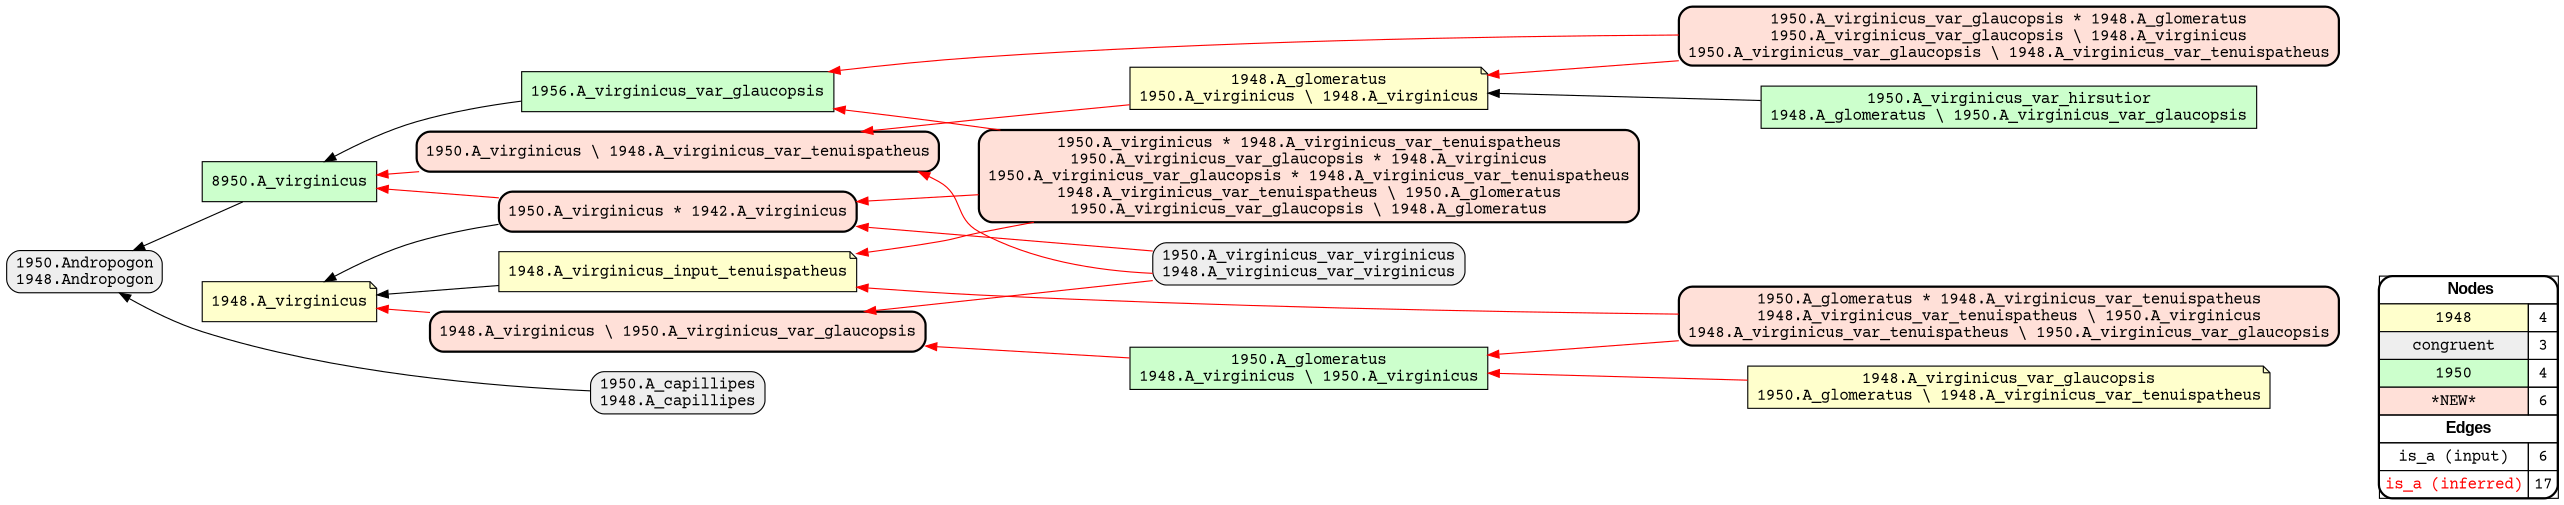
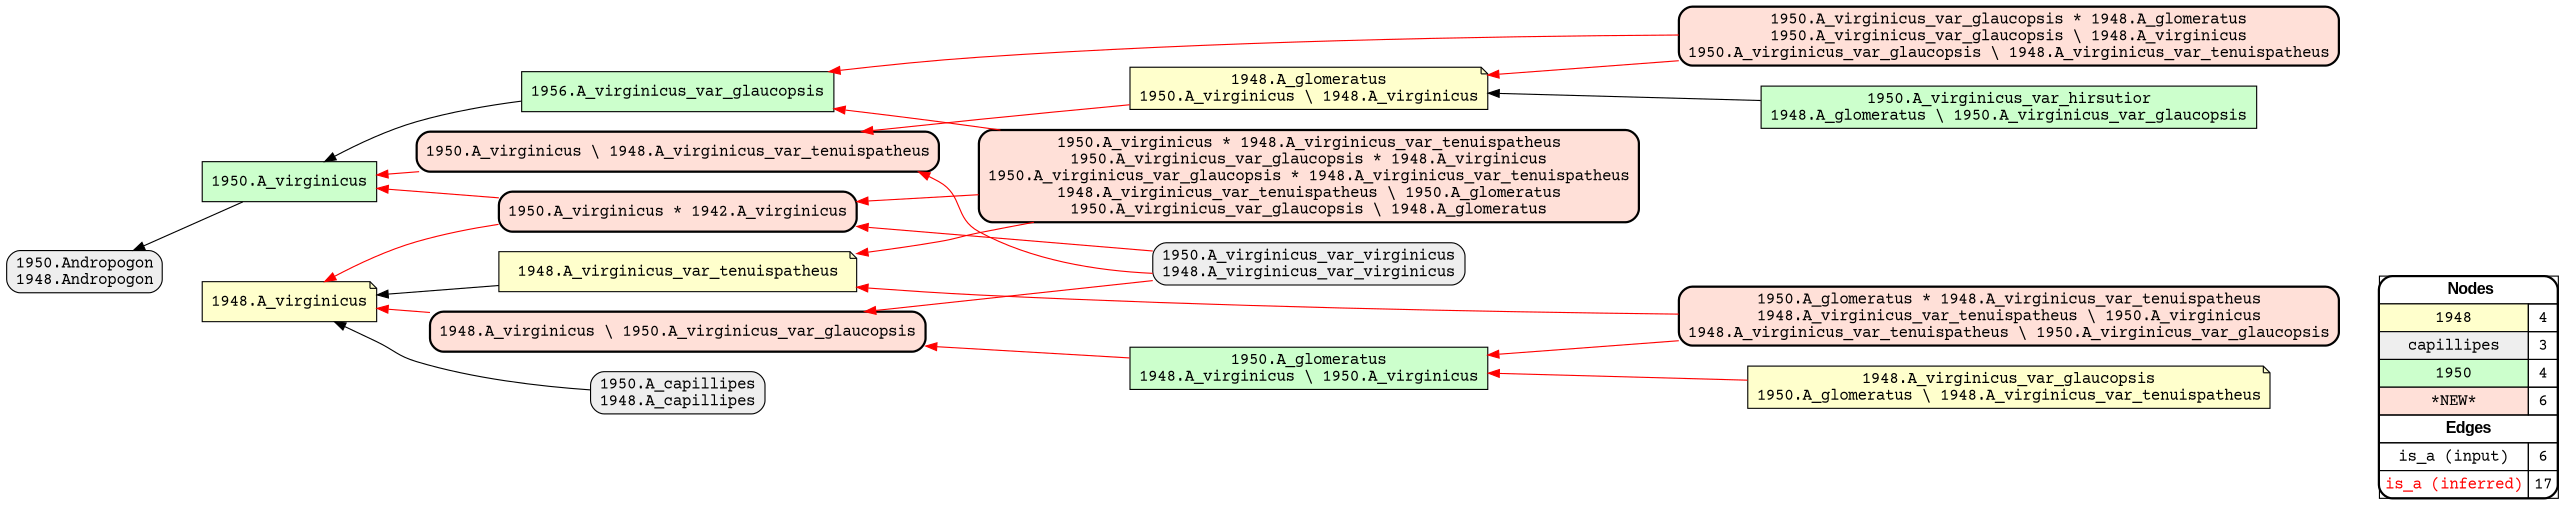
(289, 182) -> (289, 182)
(414, 242) -> (414, 242)
(678, 272) -> (678, 272)
(2454, 345) -> (2454, 345)
(355, 367) -> (463, 373)
